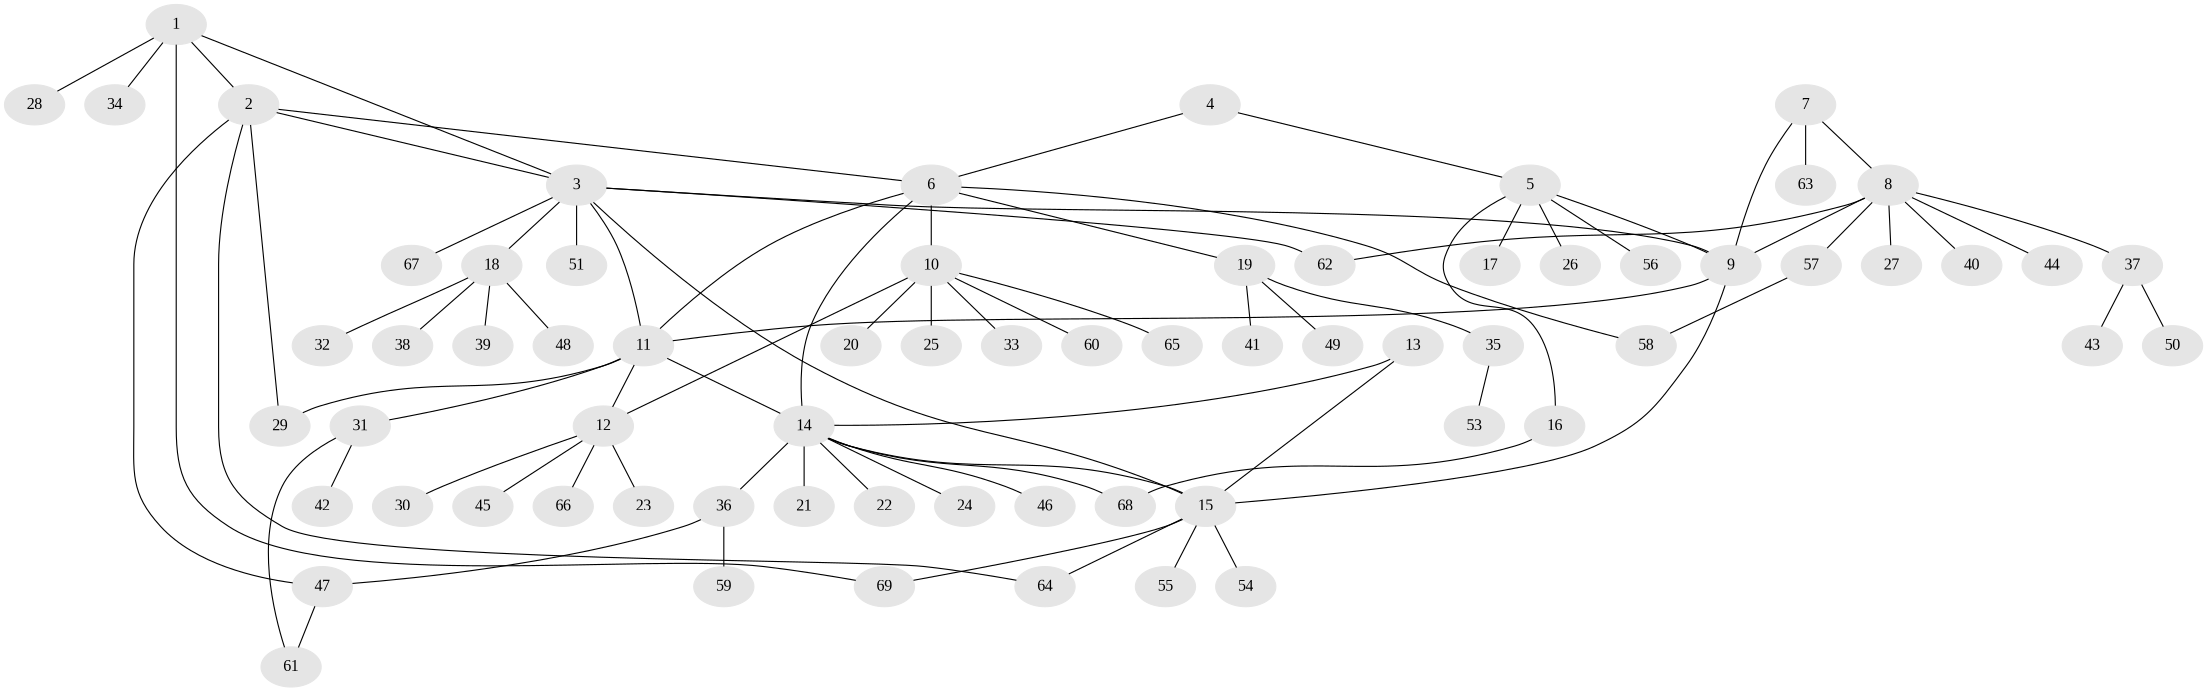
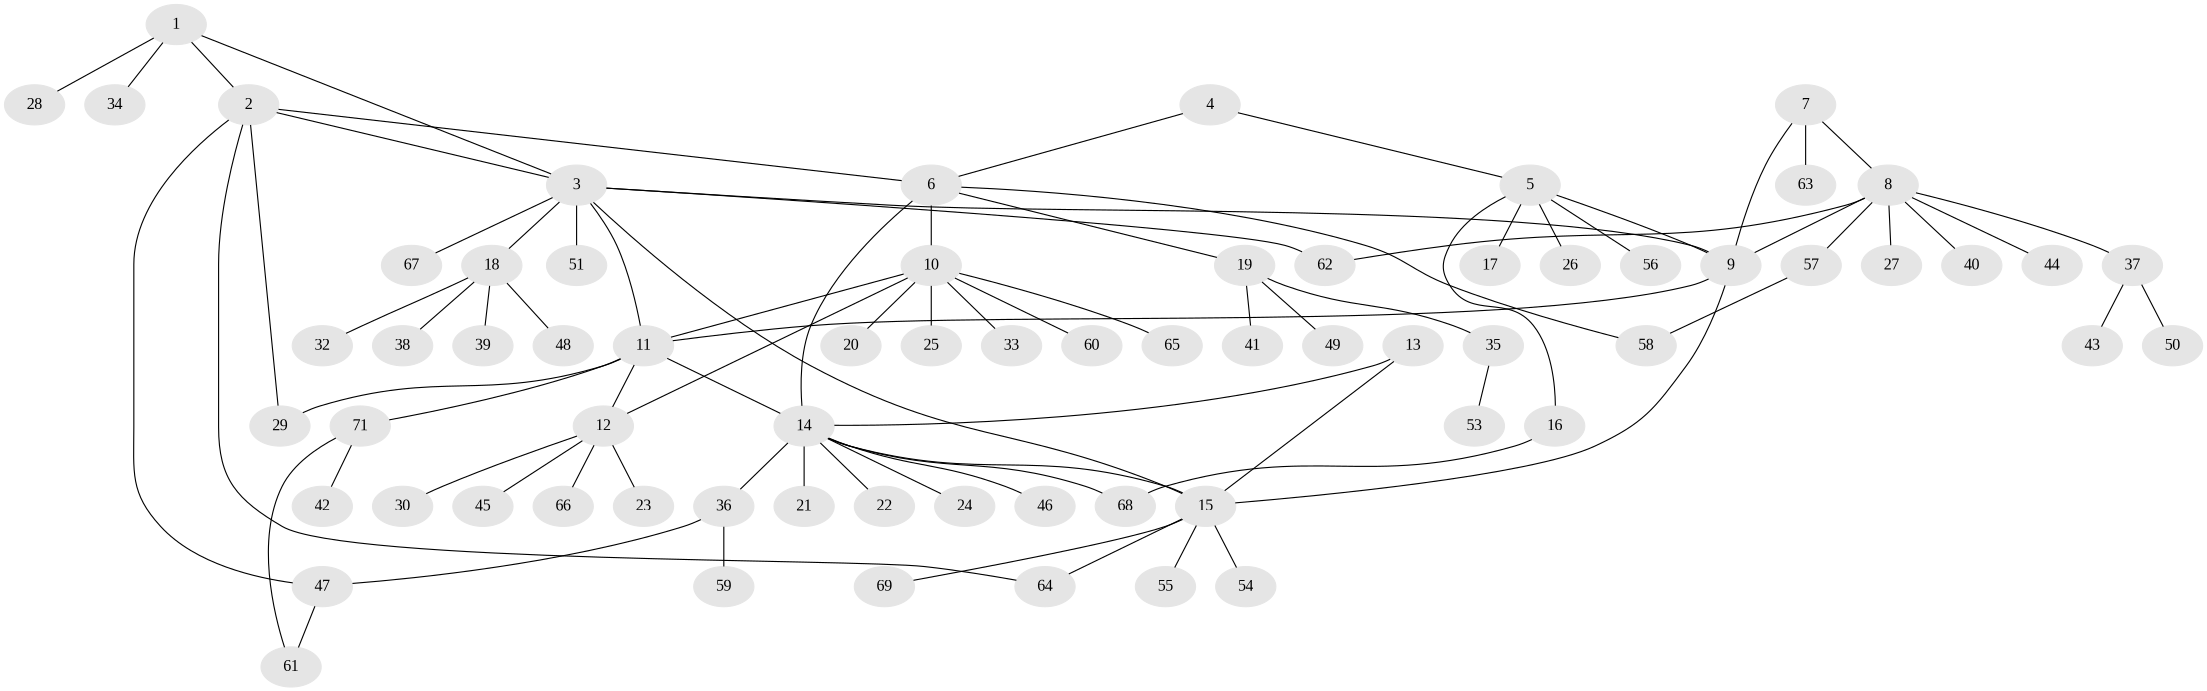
(772, 243) -> (787, 306)
(360, 426) -> (360, 426)
(290, 549) -> none
